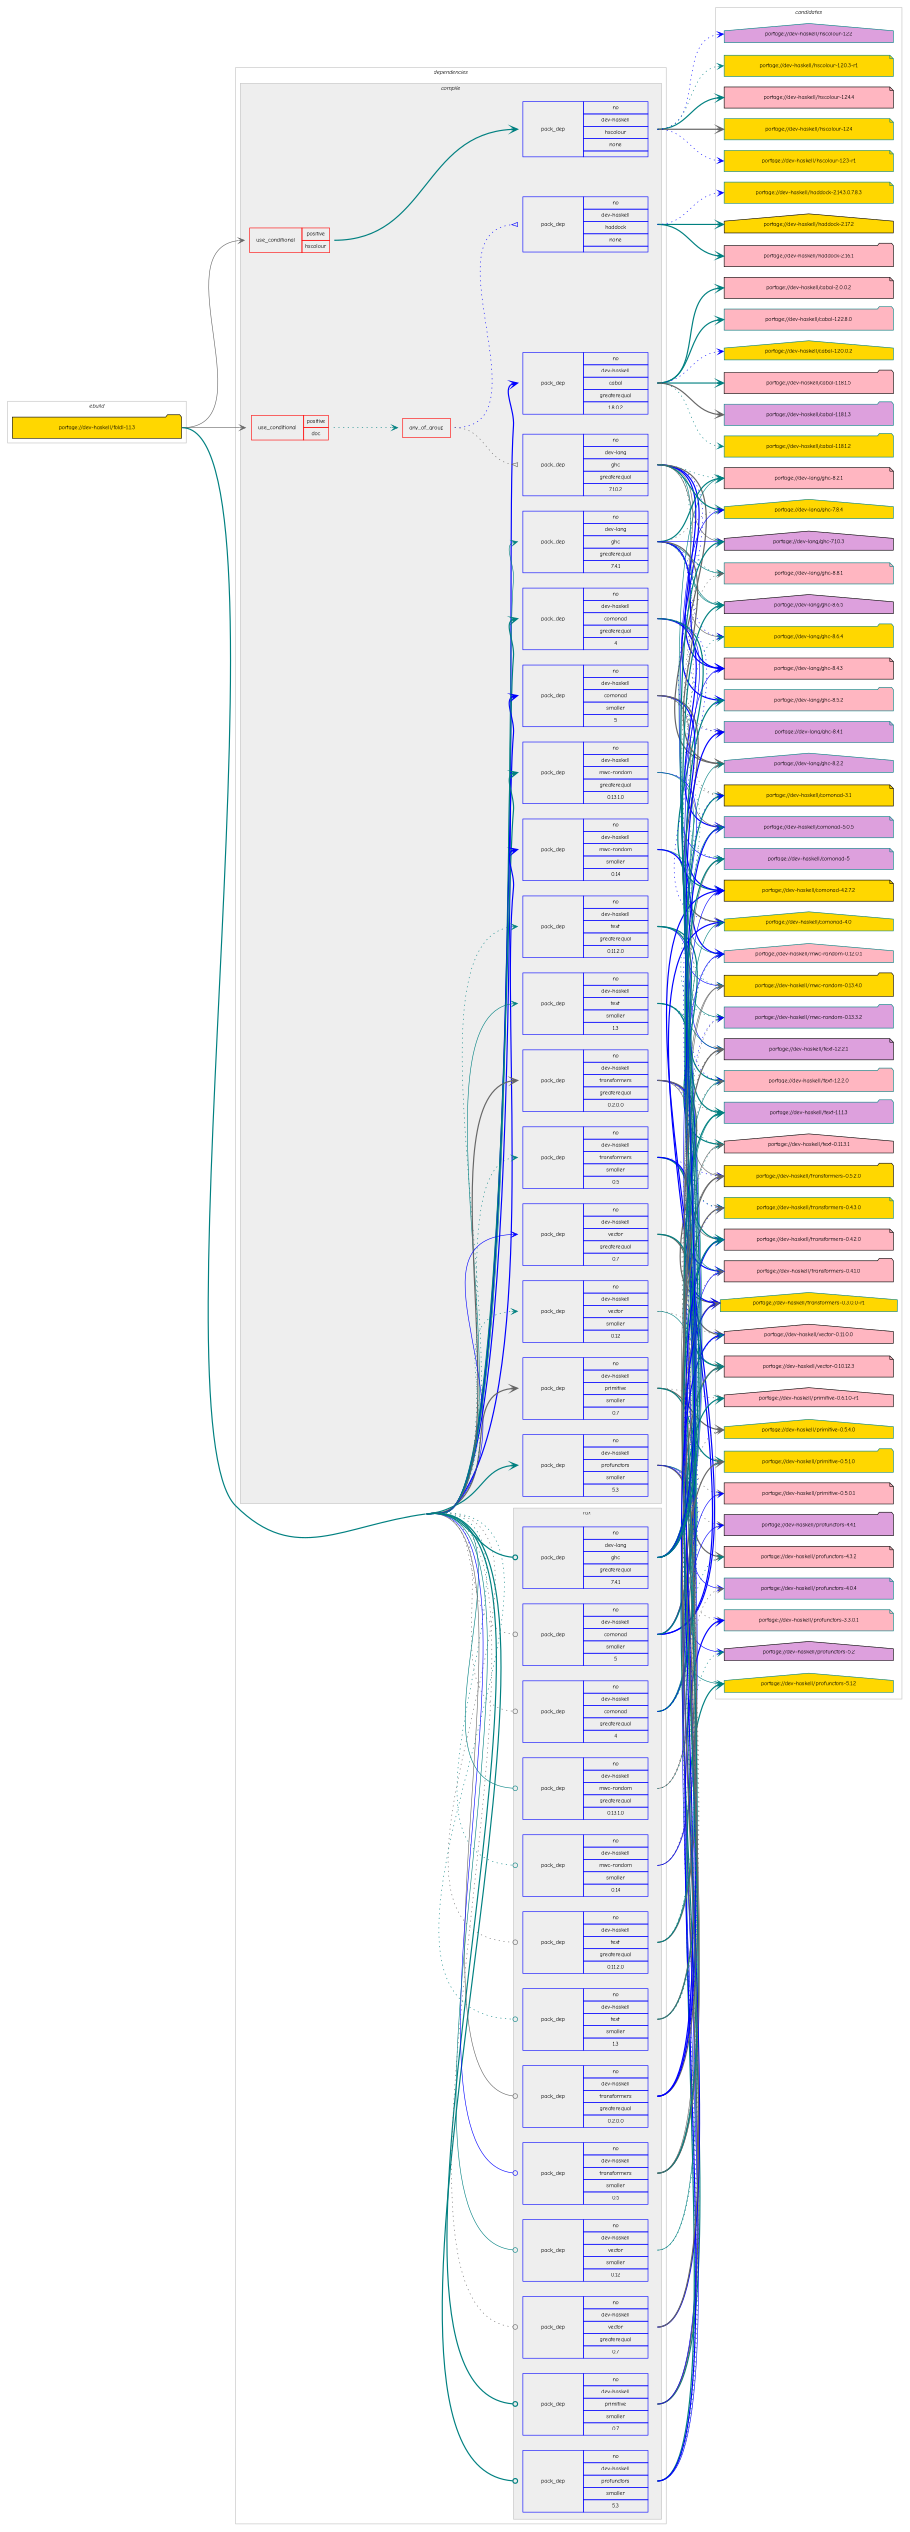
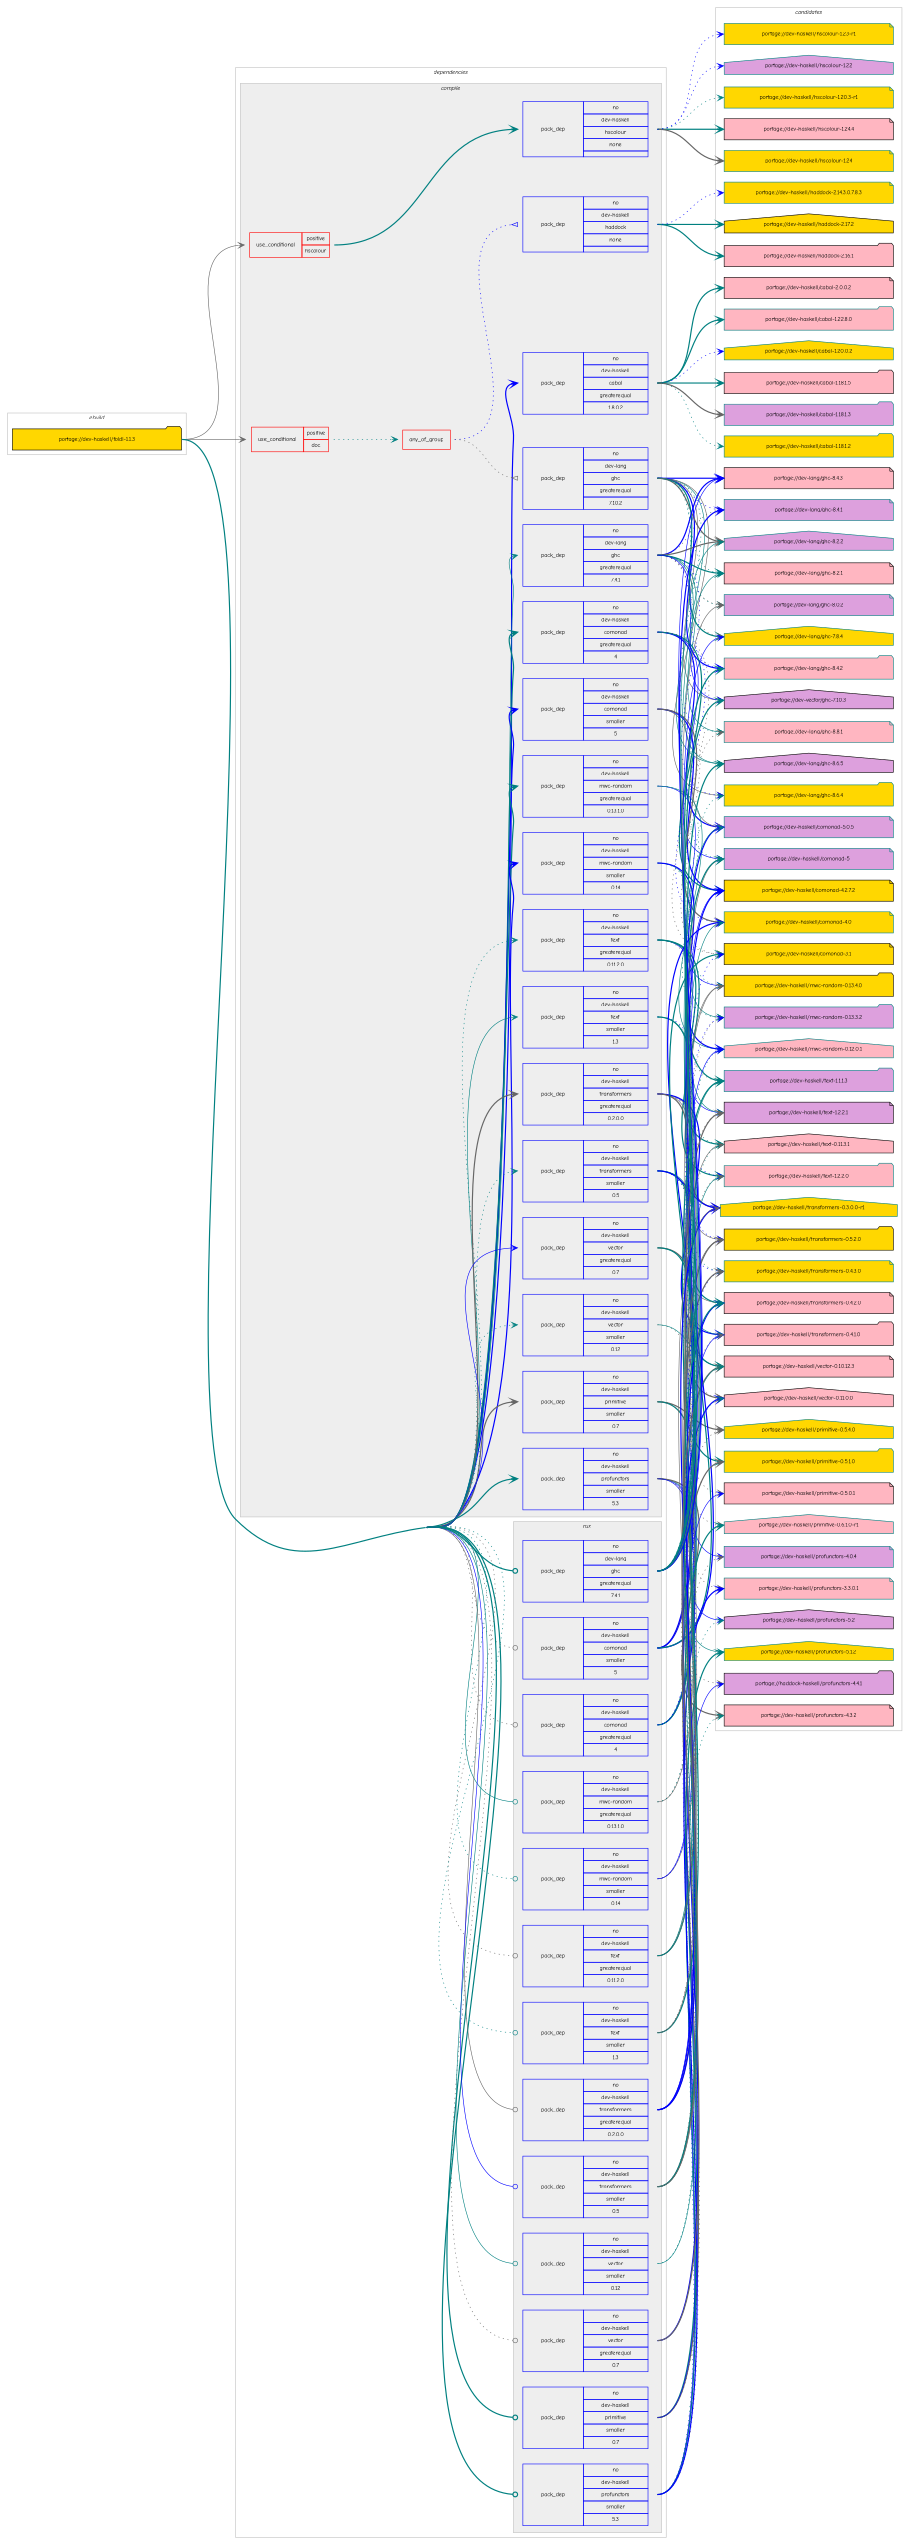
(809, 542) -> (809, 700)
none -> (809, 605)
(809, 700) -> (809, 669)
(809, 922) -> (809, 922)
(809, 1398) -> (809, 1525)
(809, 1525) -> (809, 1684)
